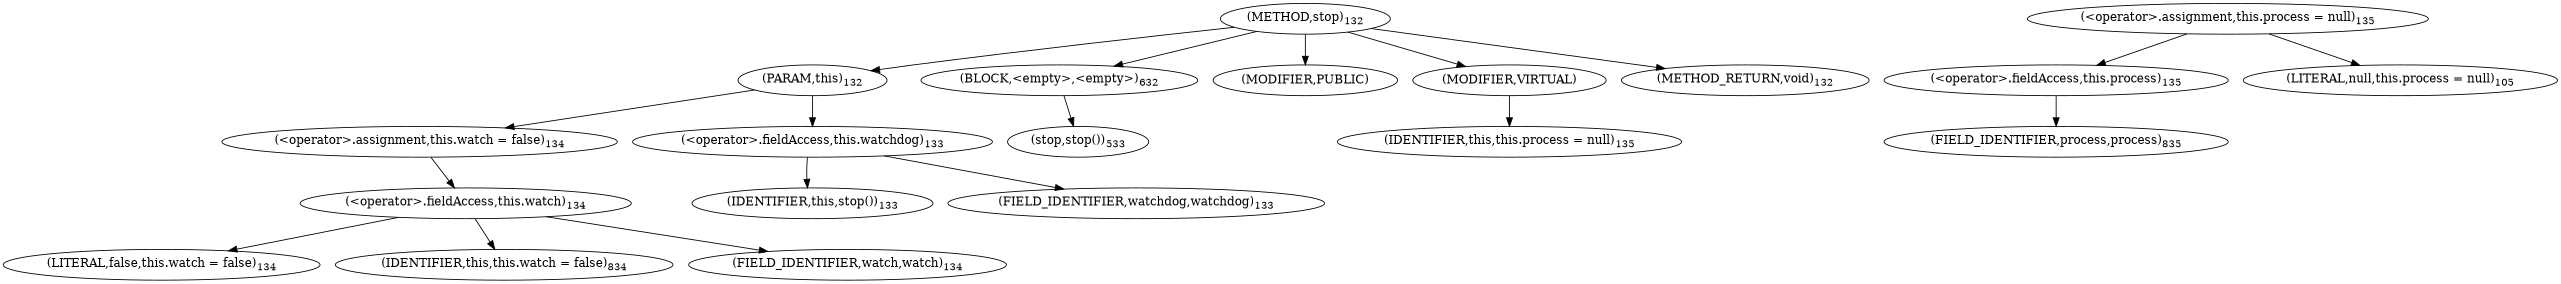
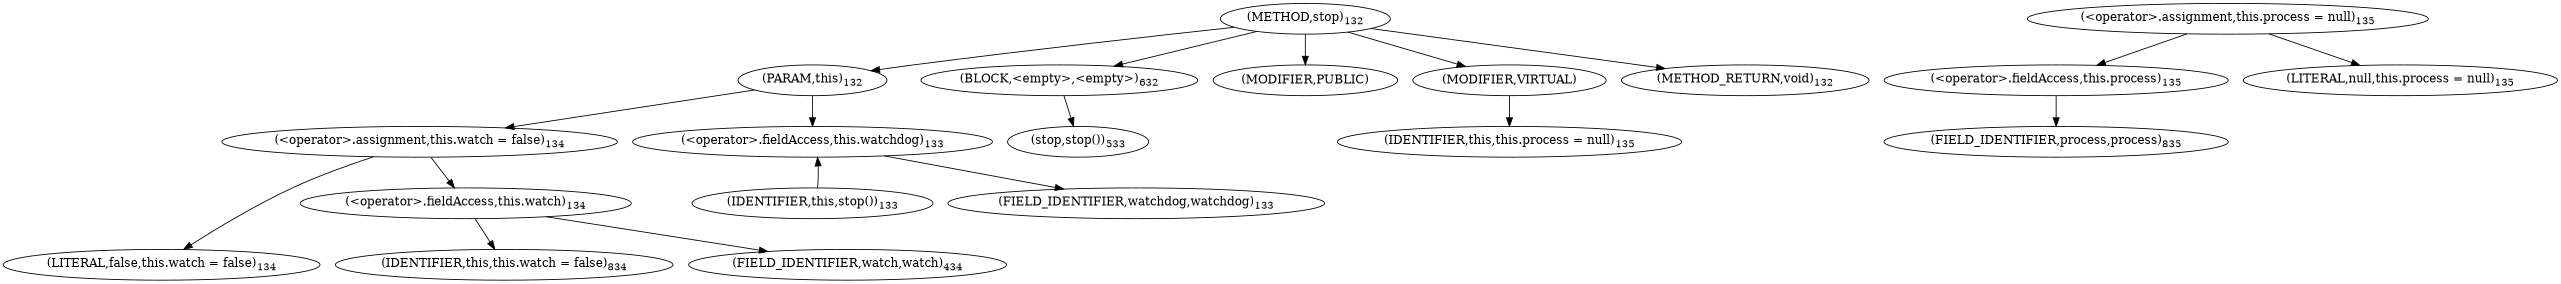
(2505, 79) -> (2505, 79)
(807, 168) -> (818, 177)
(318, 233) -> (279, 194)
(953, 264) -> (953, 264)
